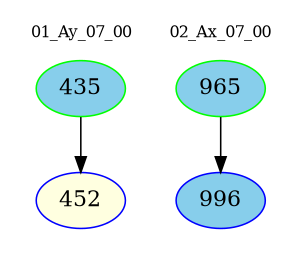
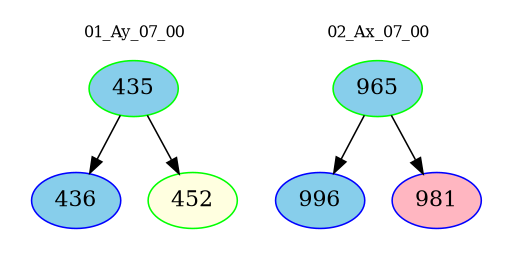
none -> (76, 200)
(81, 200) -> (193, 200)
none -> (437, 200)
